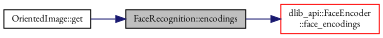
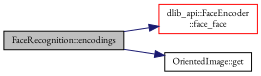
(103, 19) -> (139, 52)
(330, 19) -> (208, 19)
